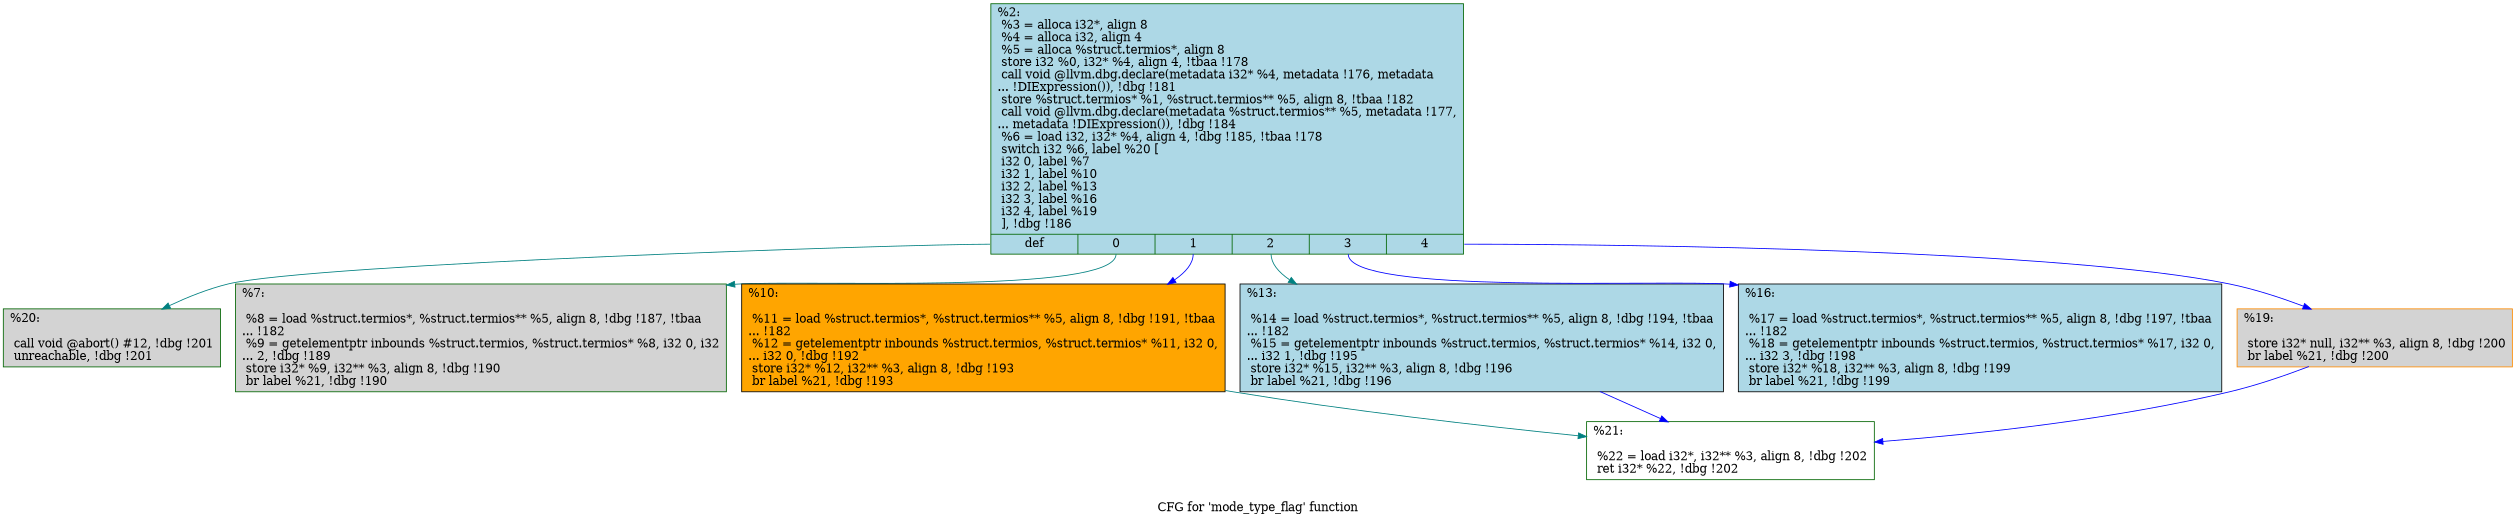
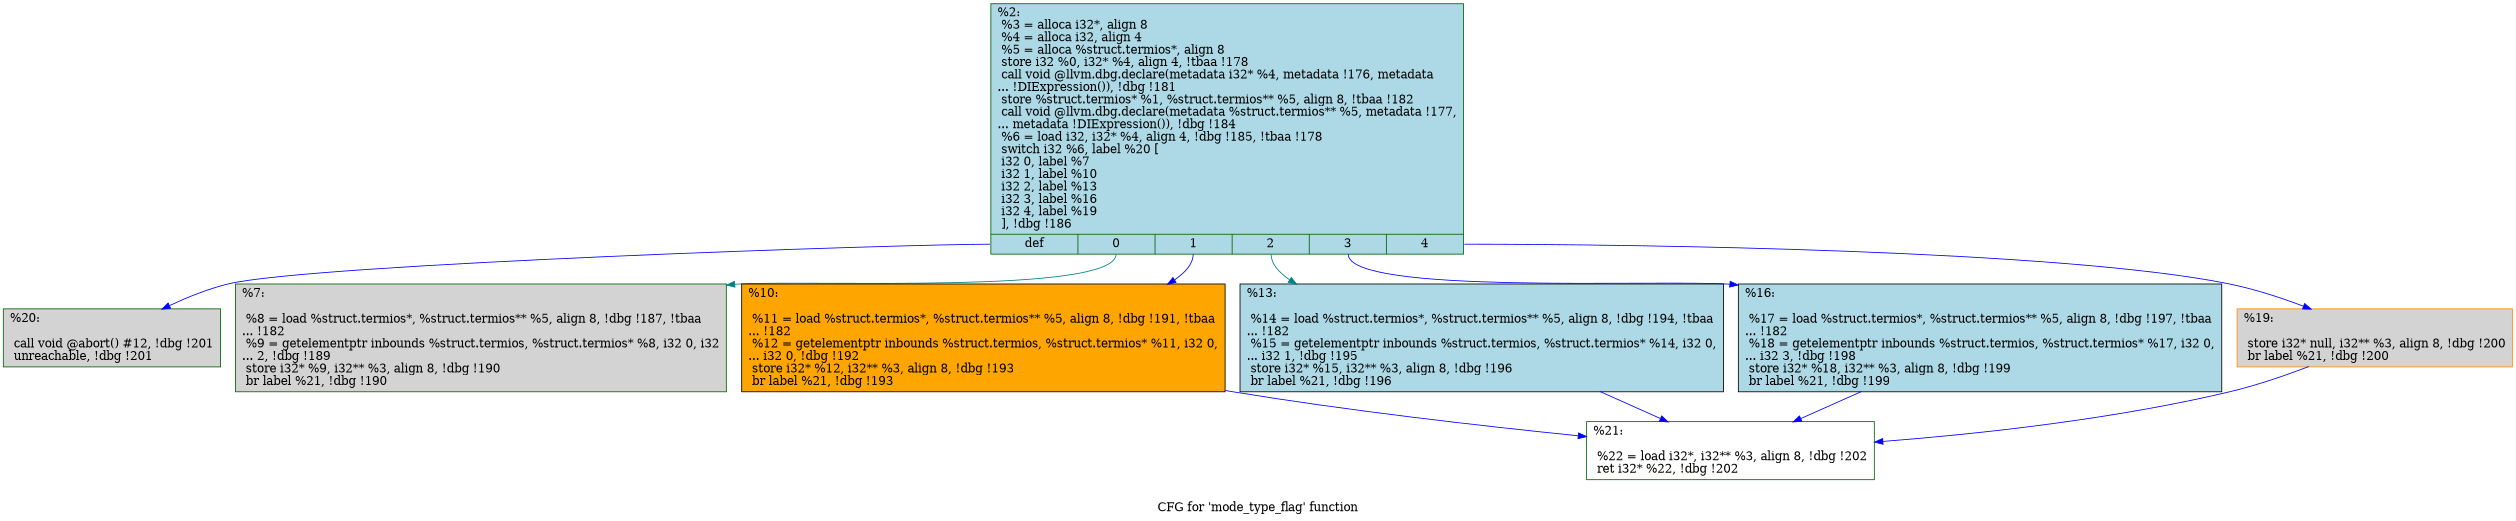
(577, 258) -> (577, 258)
none -> (1831, 405)
(1402, 416) -> (1402, 416)
